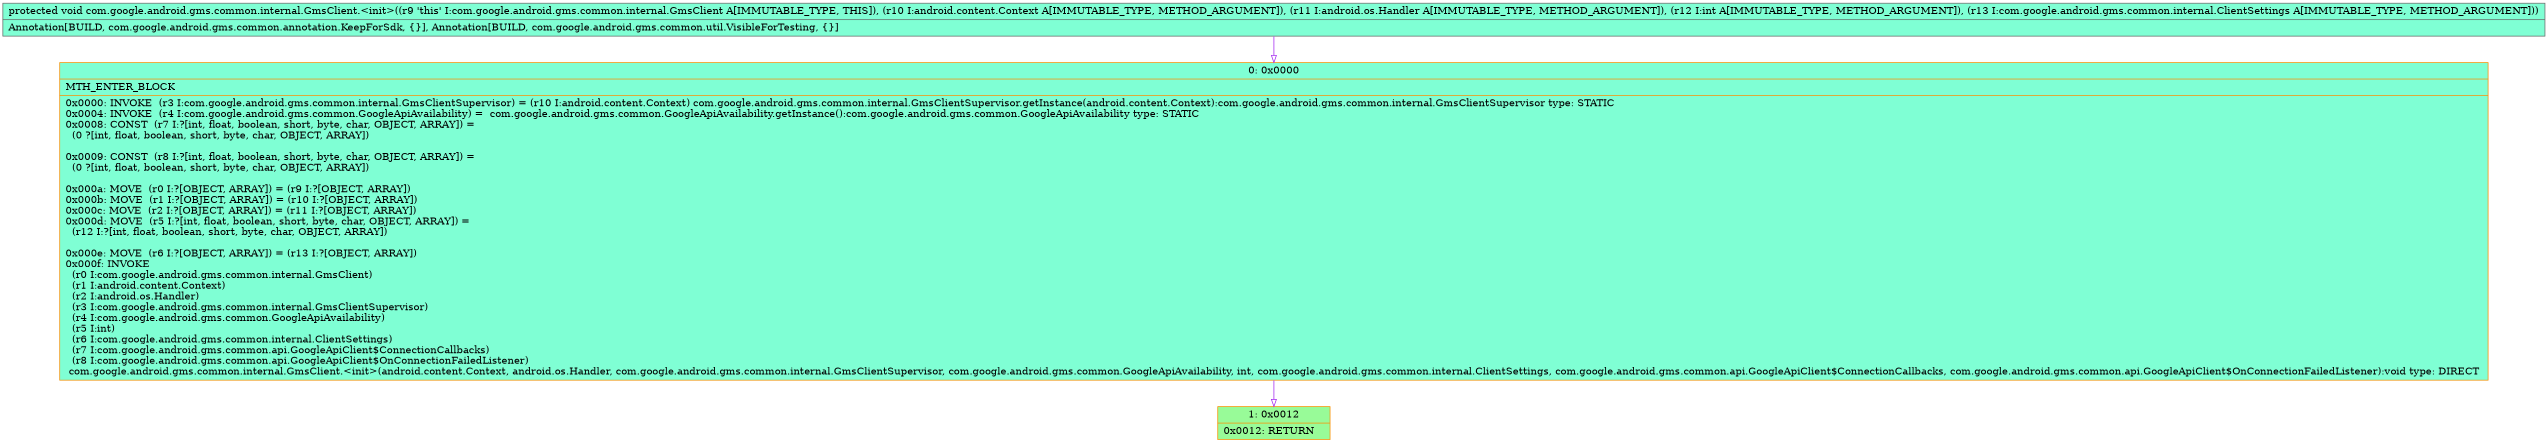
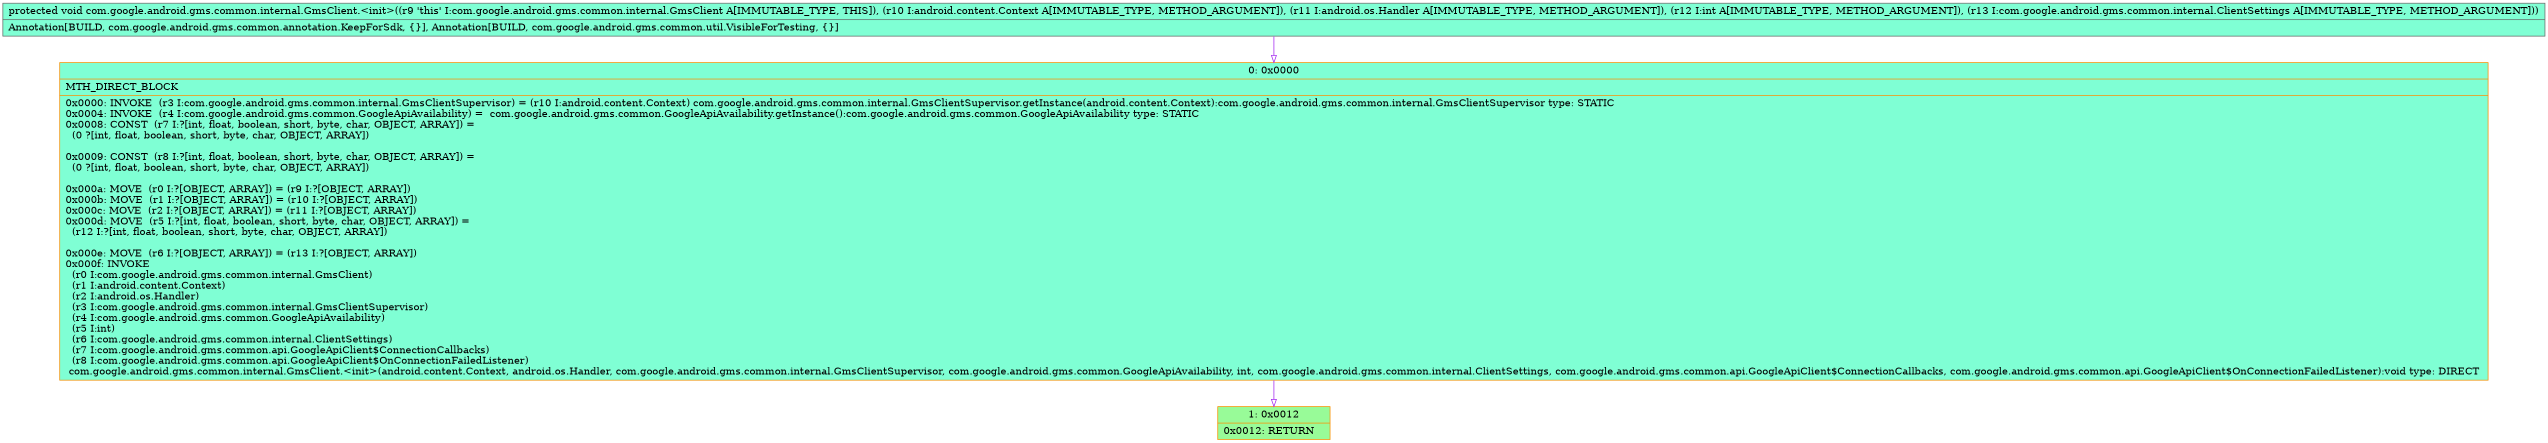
(121, 87) -> (122, 87)
